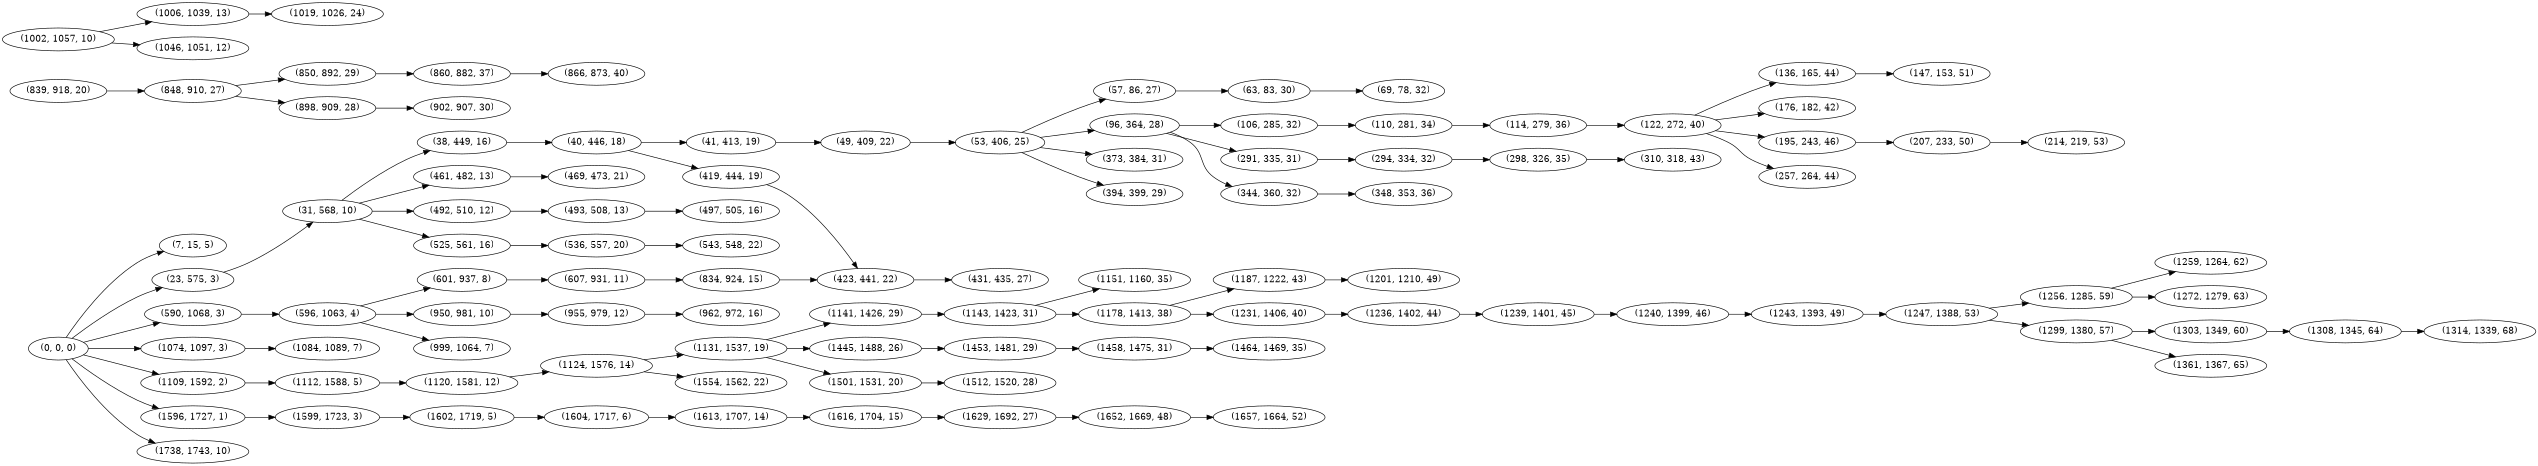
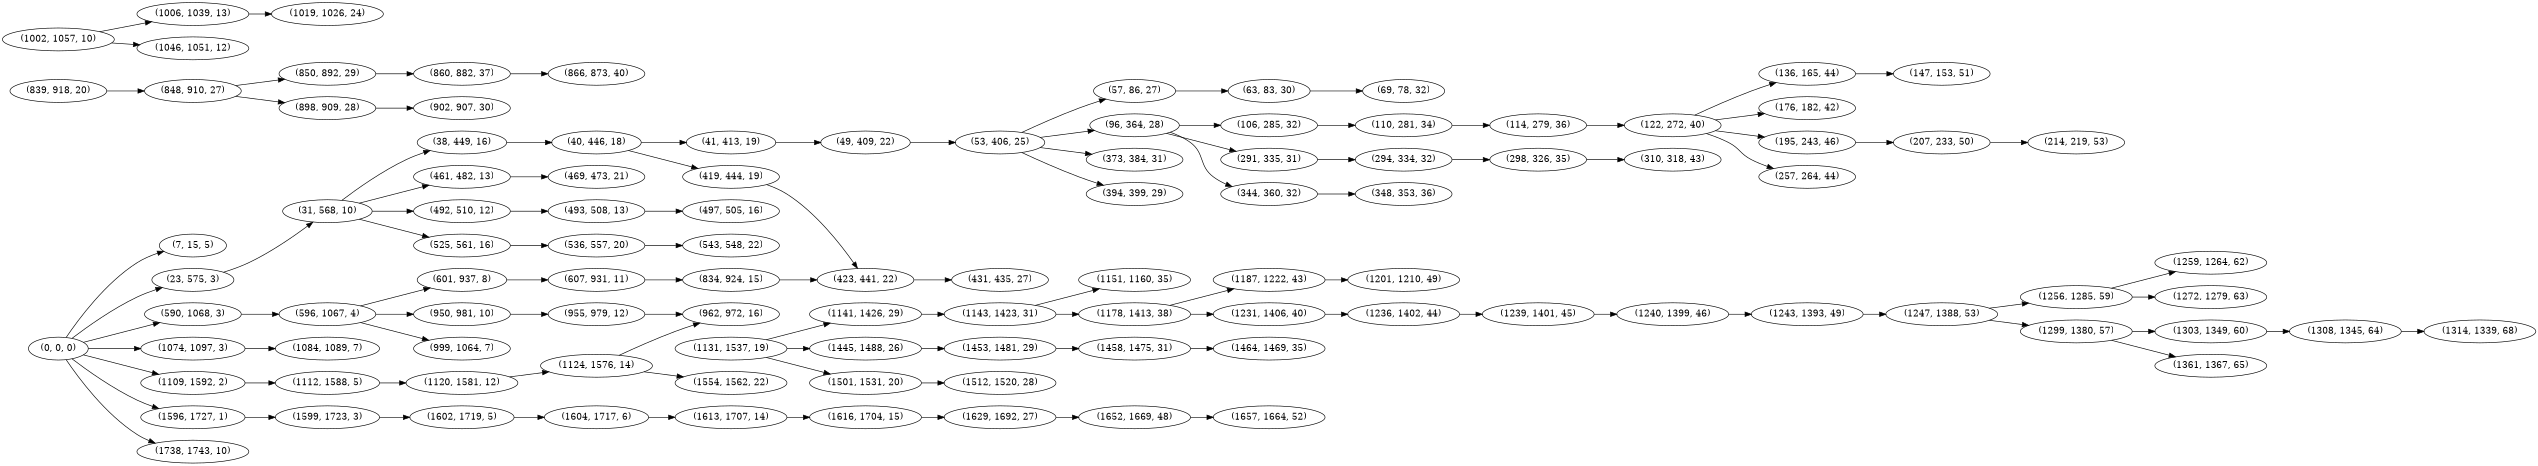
(327, 314) -> (327, 314)
(661, 358) -> (656, 339)
